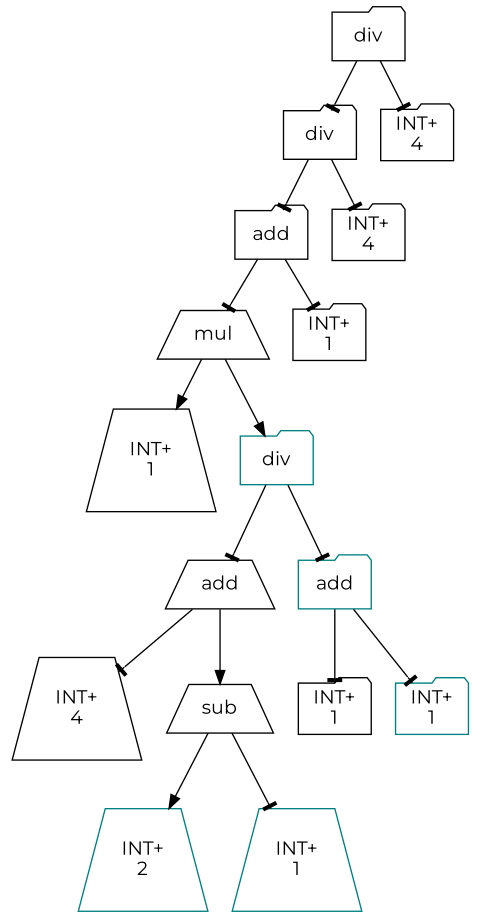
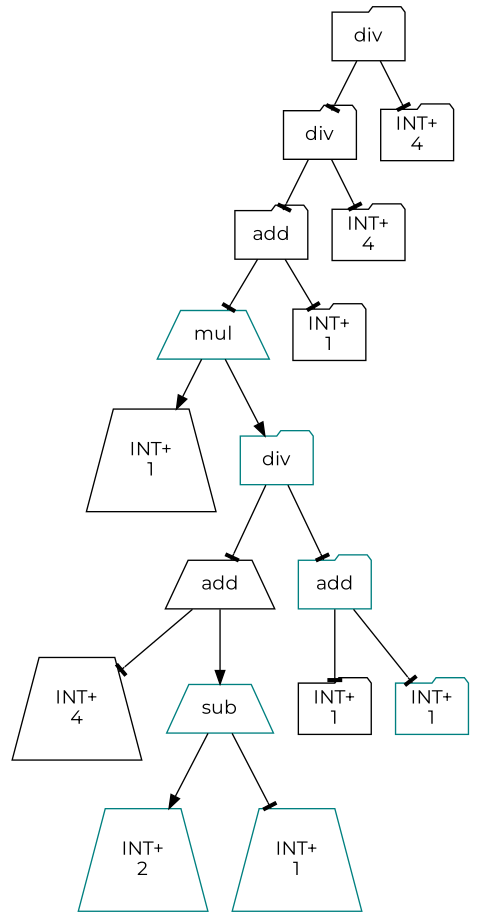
(213, 335) -> (213, 335)
(220, 709) -> (220, 709)
